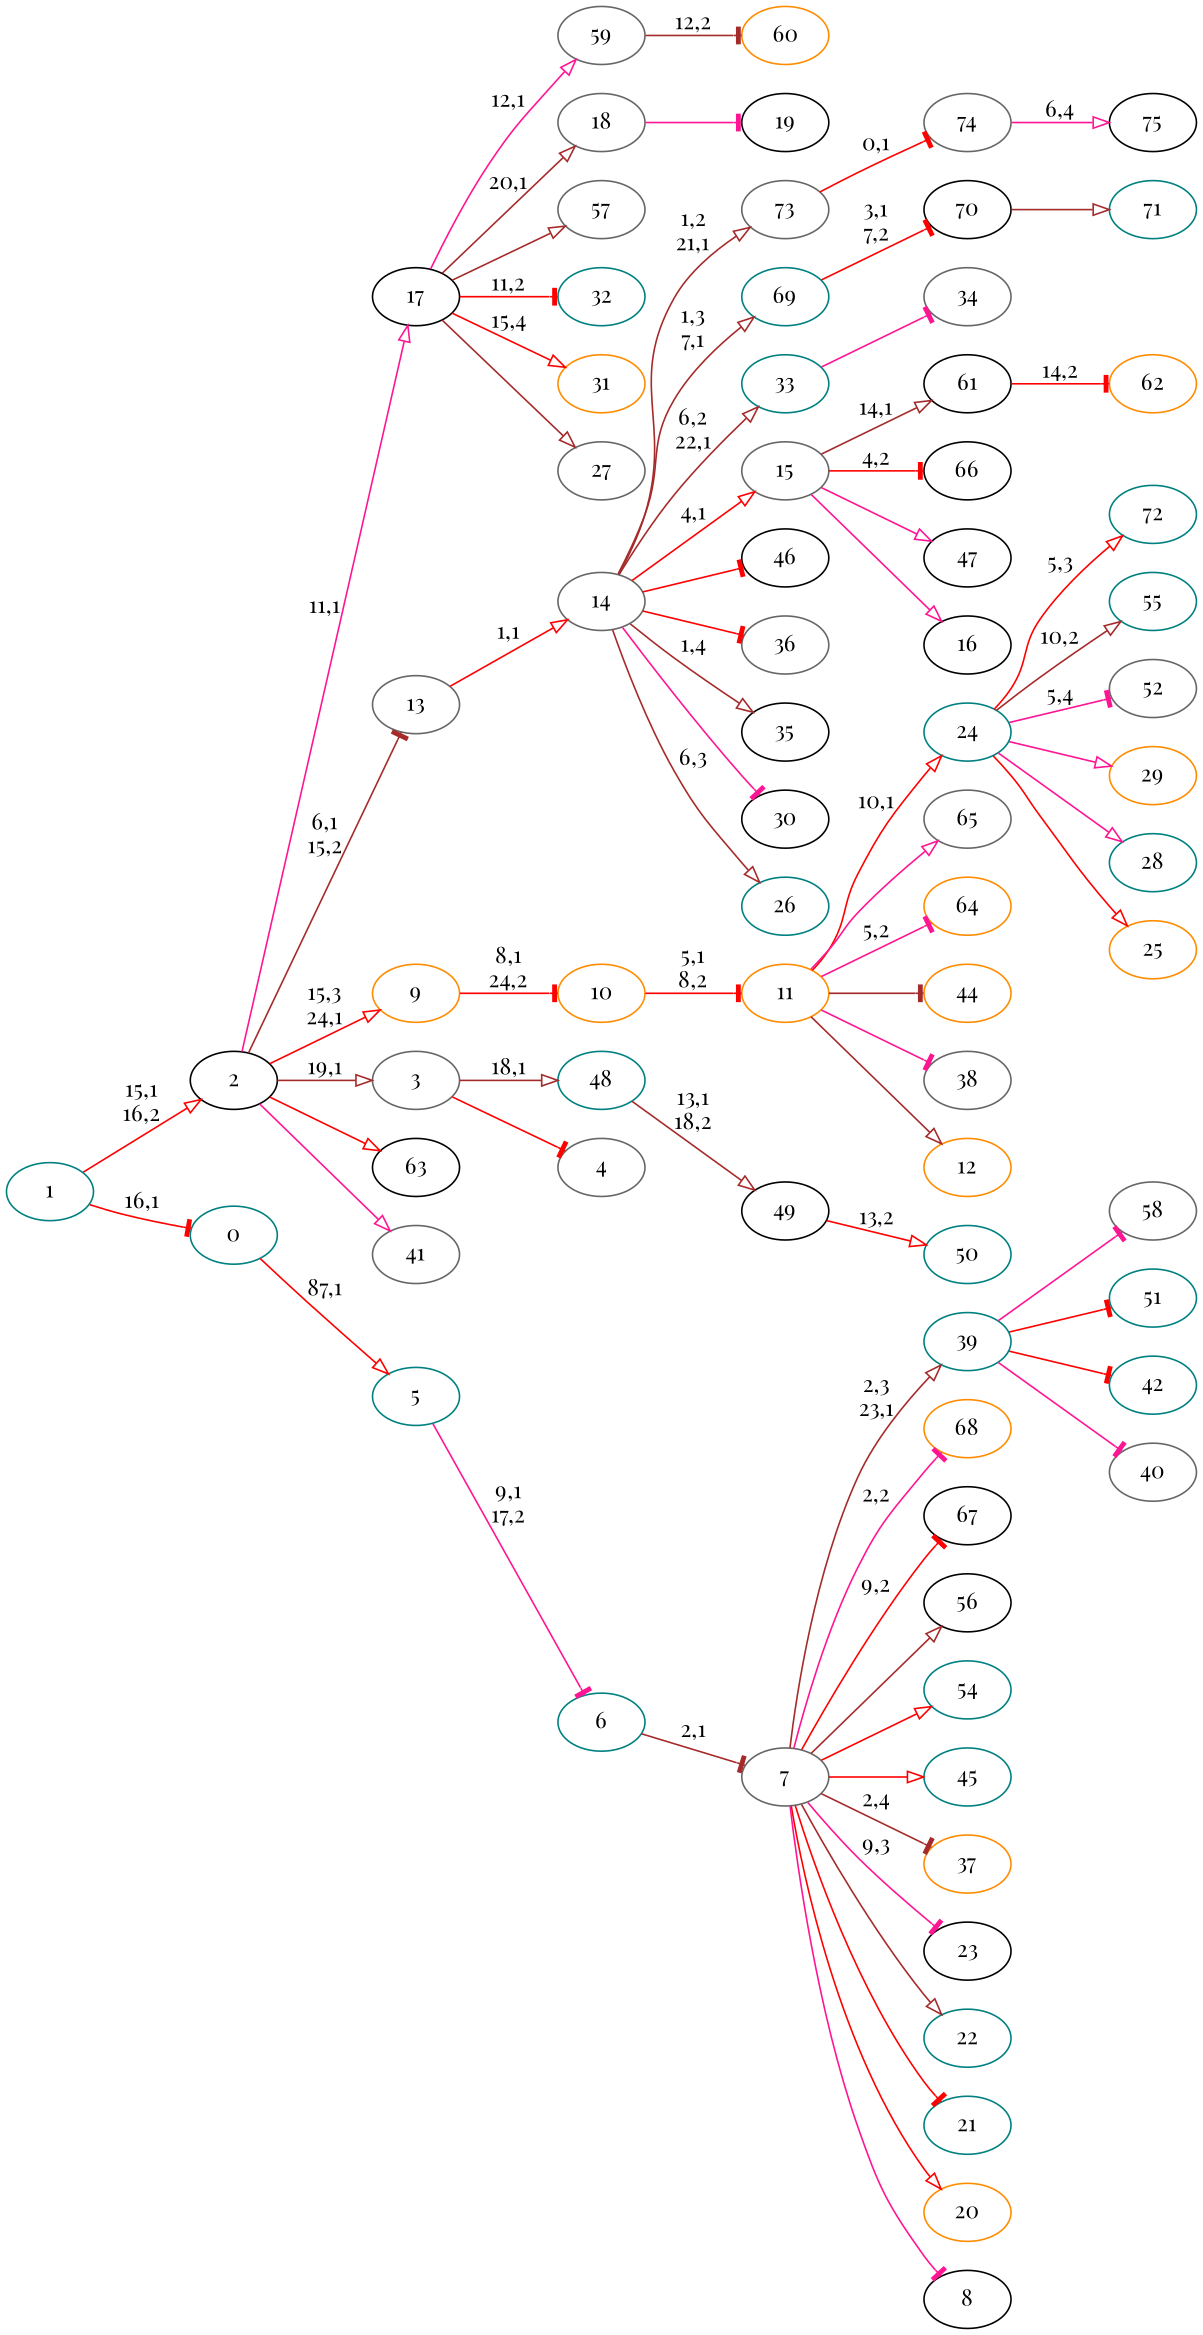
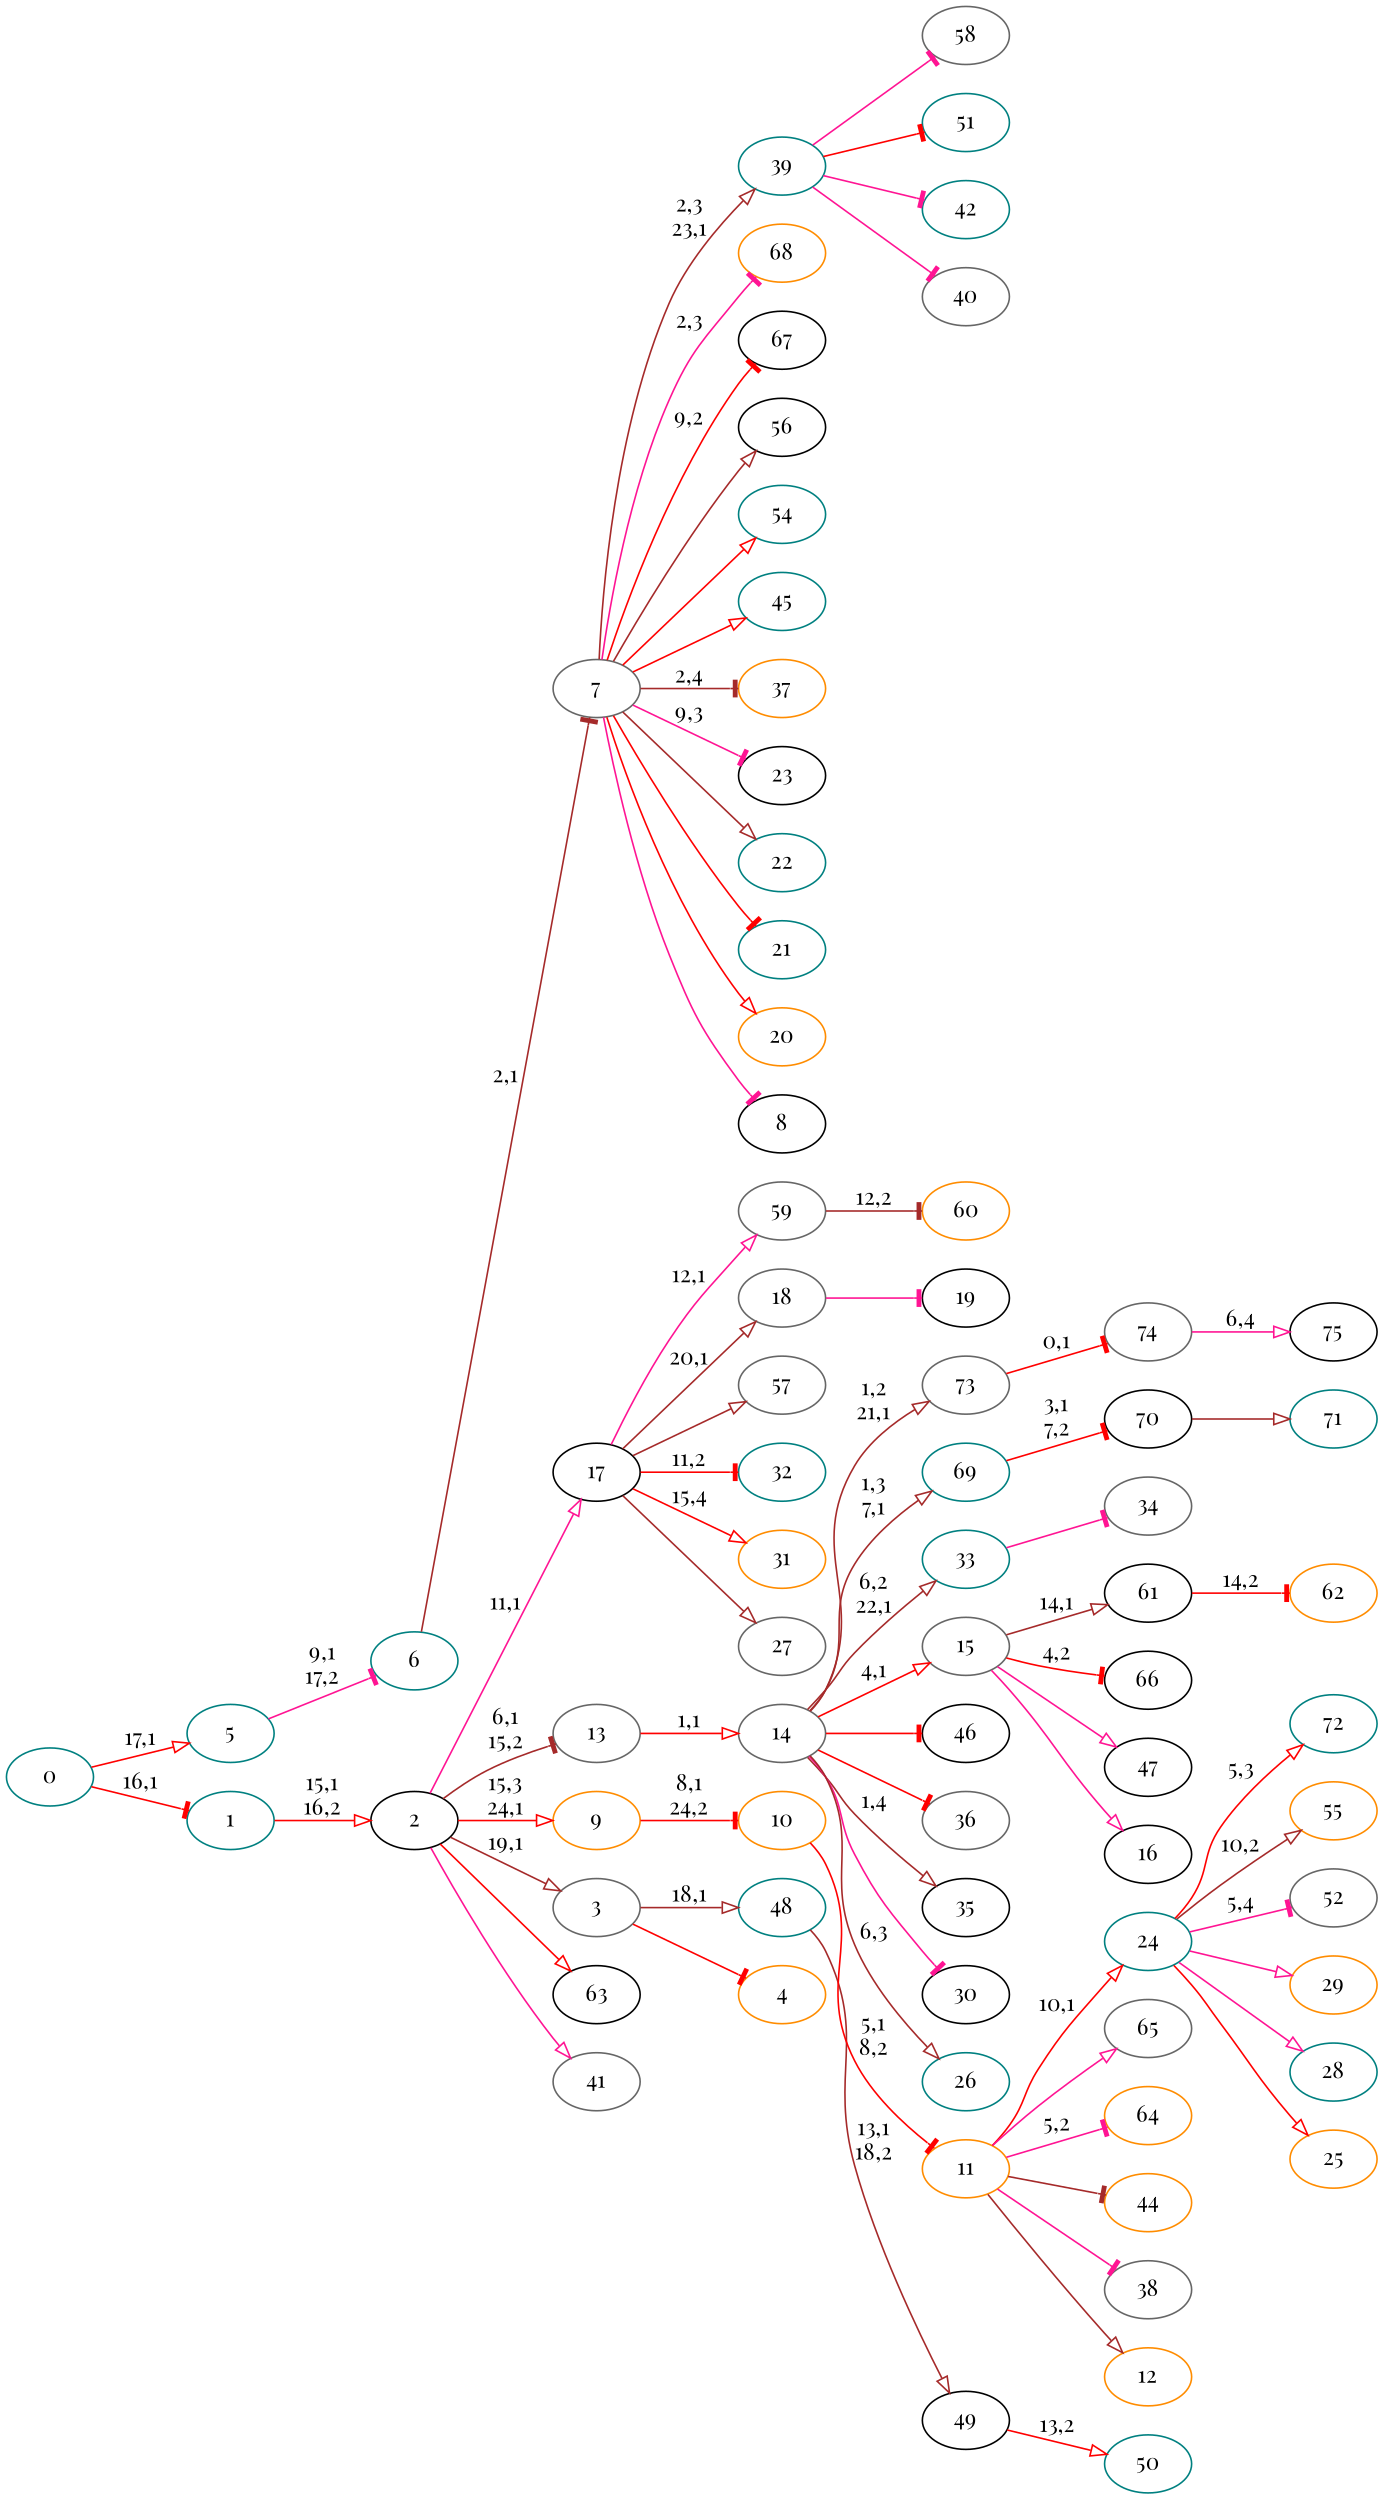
(1153, 601) -> (1334, 1811)
(601, 1167) -> (782, 1995)
(136, 1217) -> (136, 1798)
(325, 1289) -> (140, 1739)
(1056, 1362) -> (870, 187)
(876, 1496) -> (689, 322)
